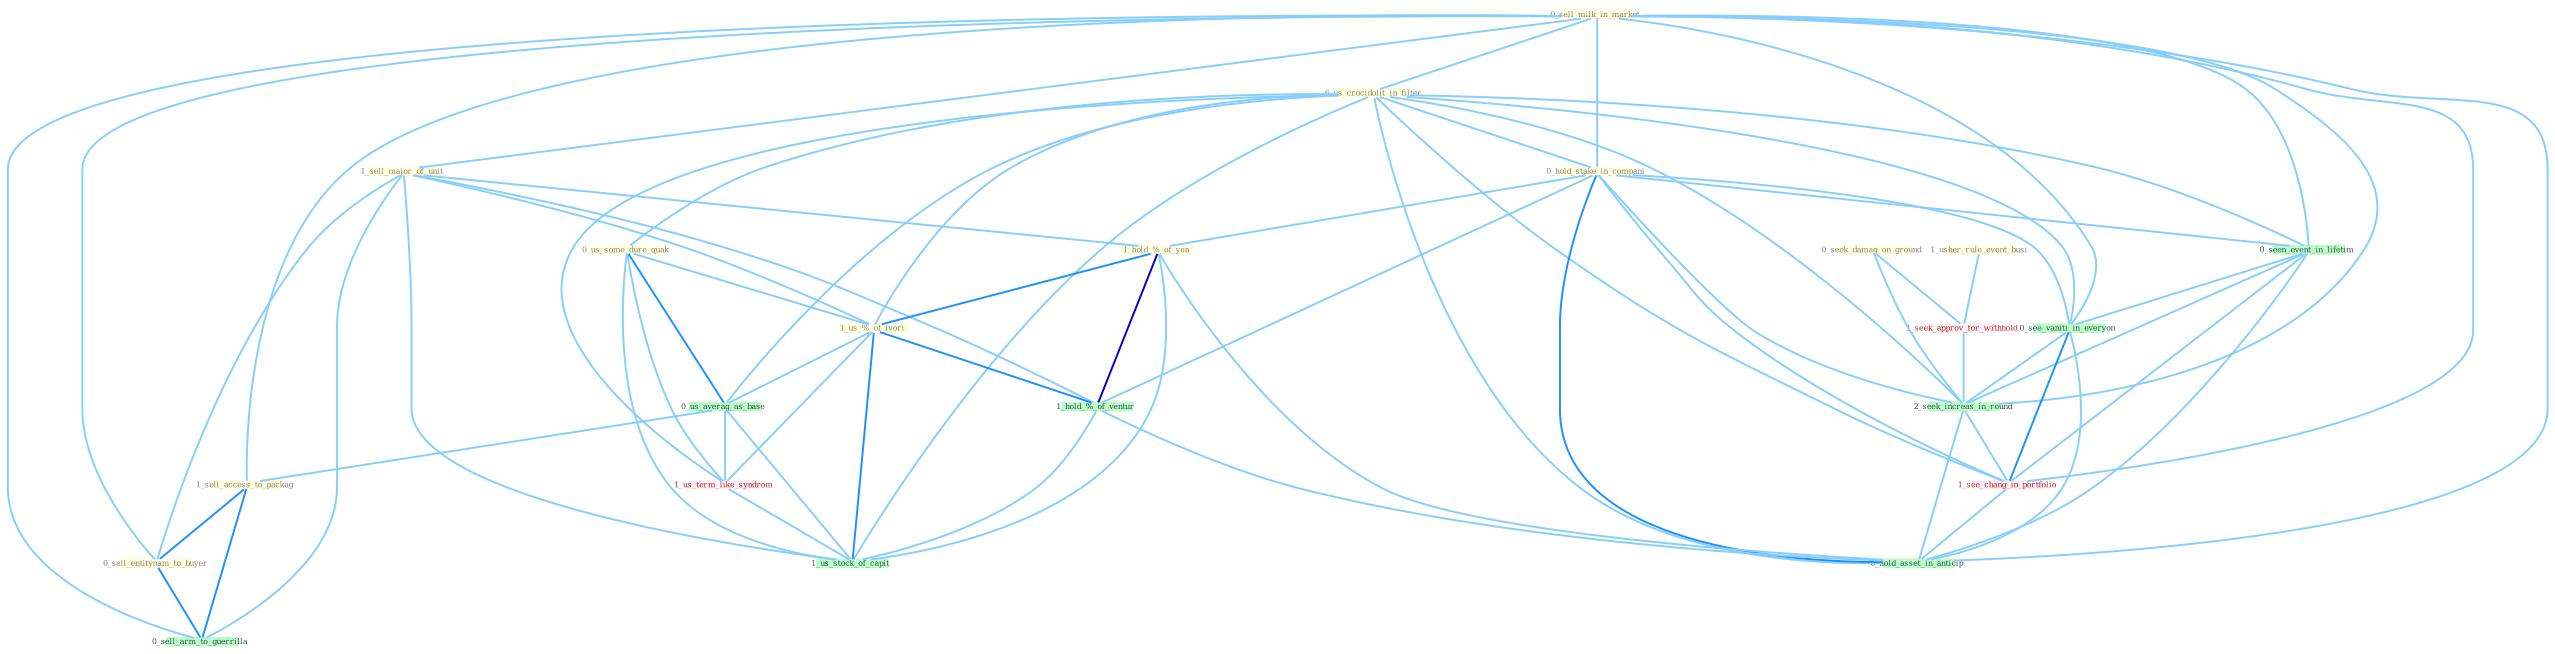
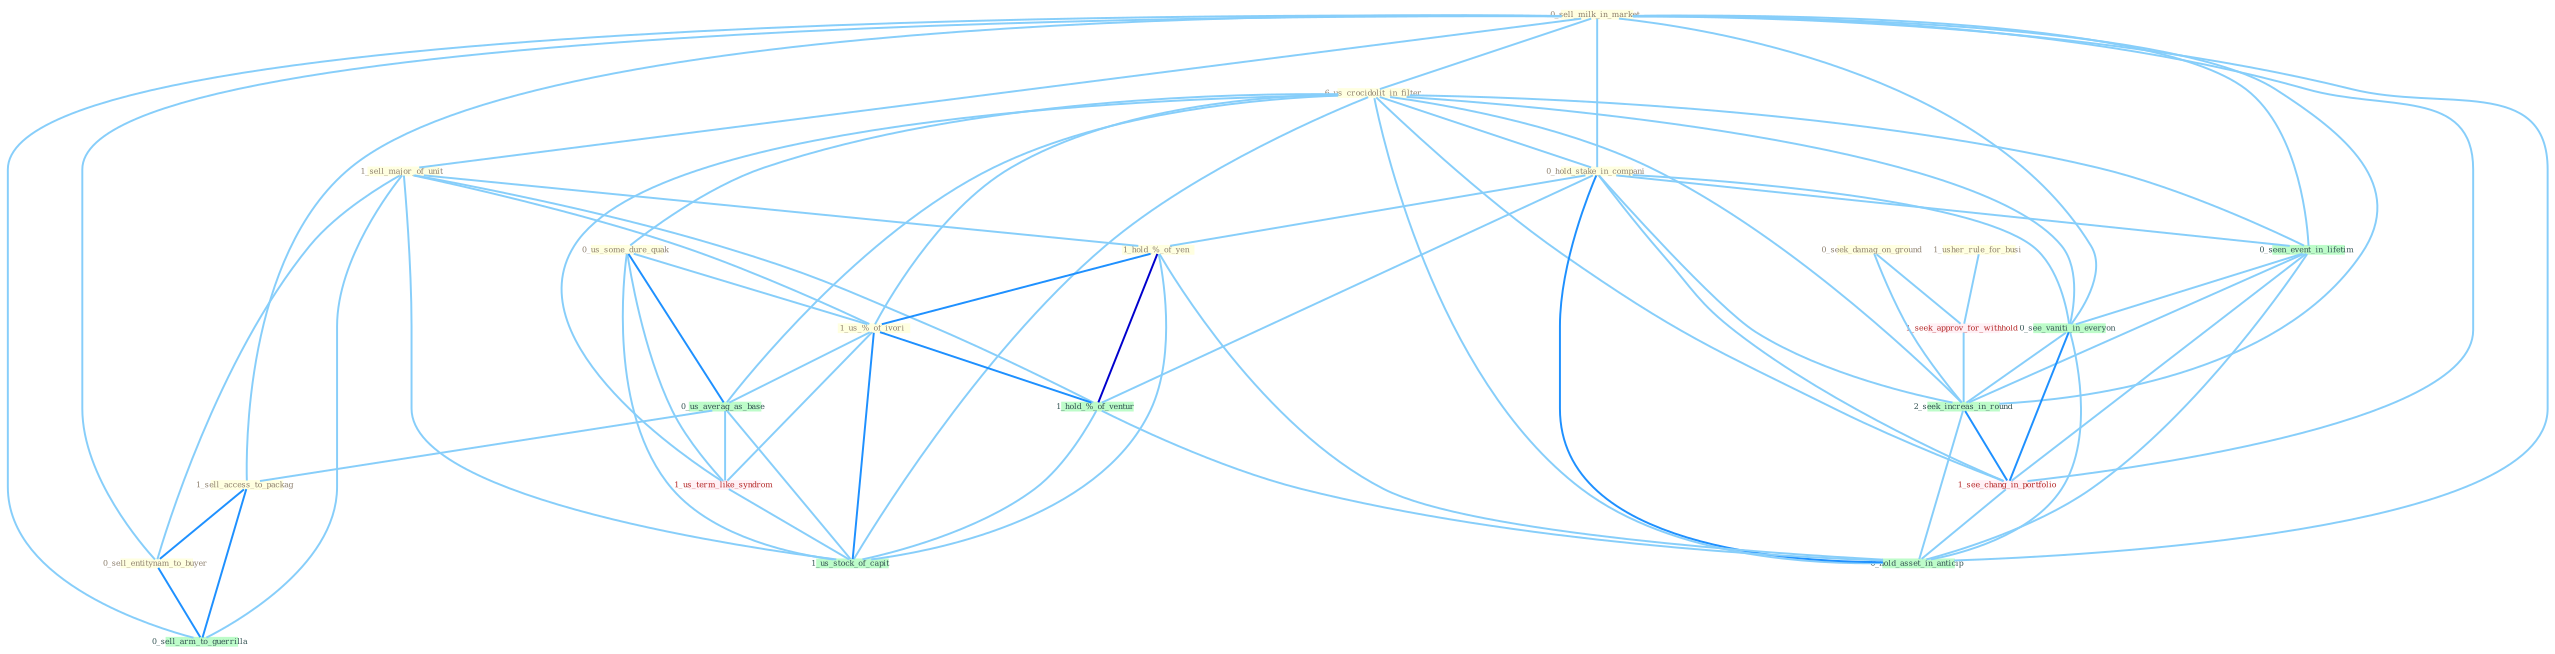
(1979, 250) -> (1979, 250)
(1986, 446) -> (1986, 446)
